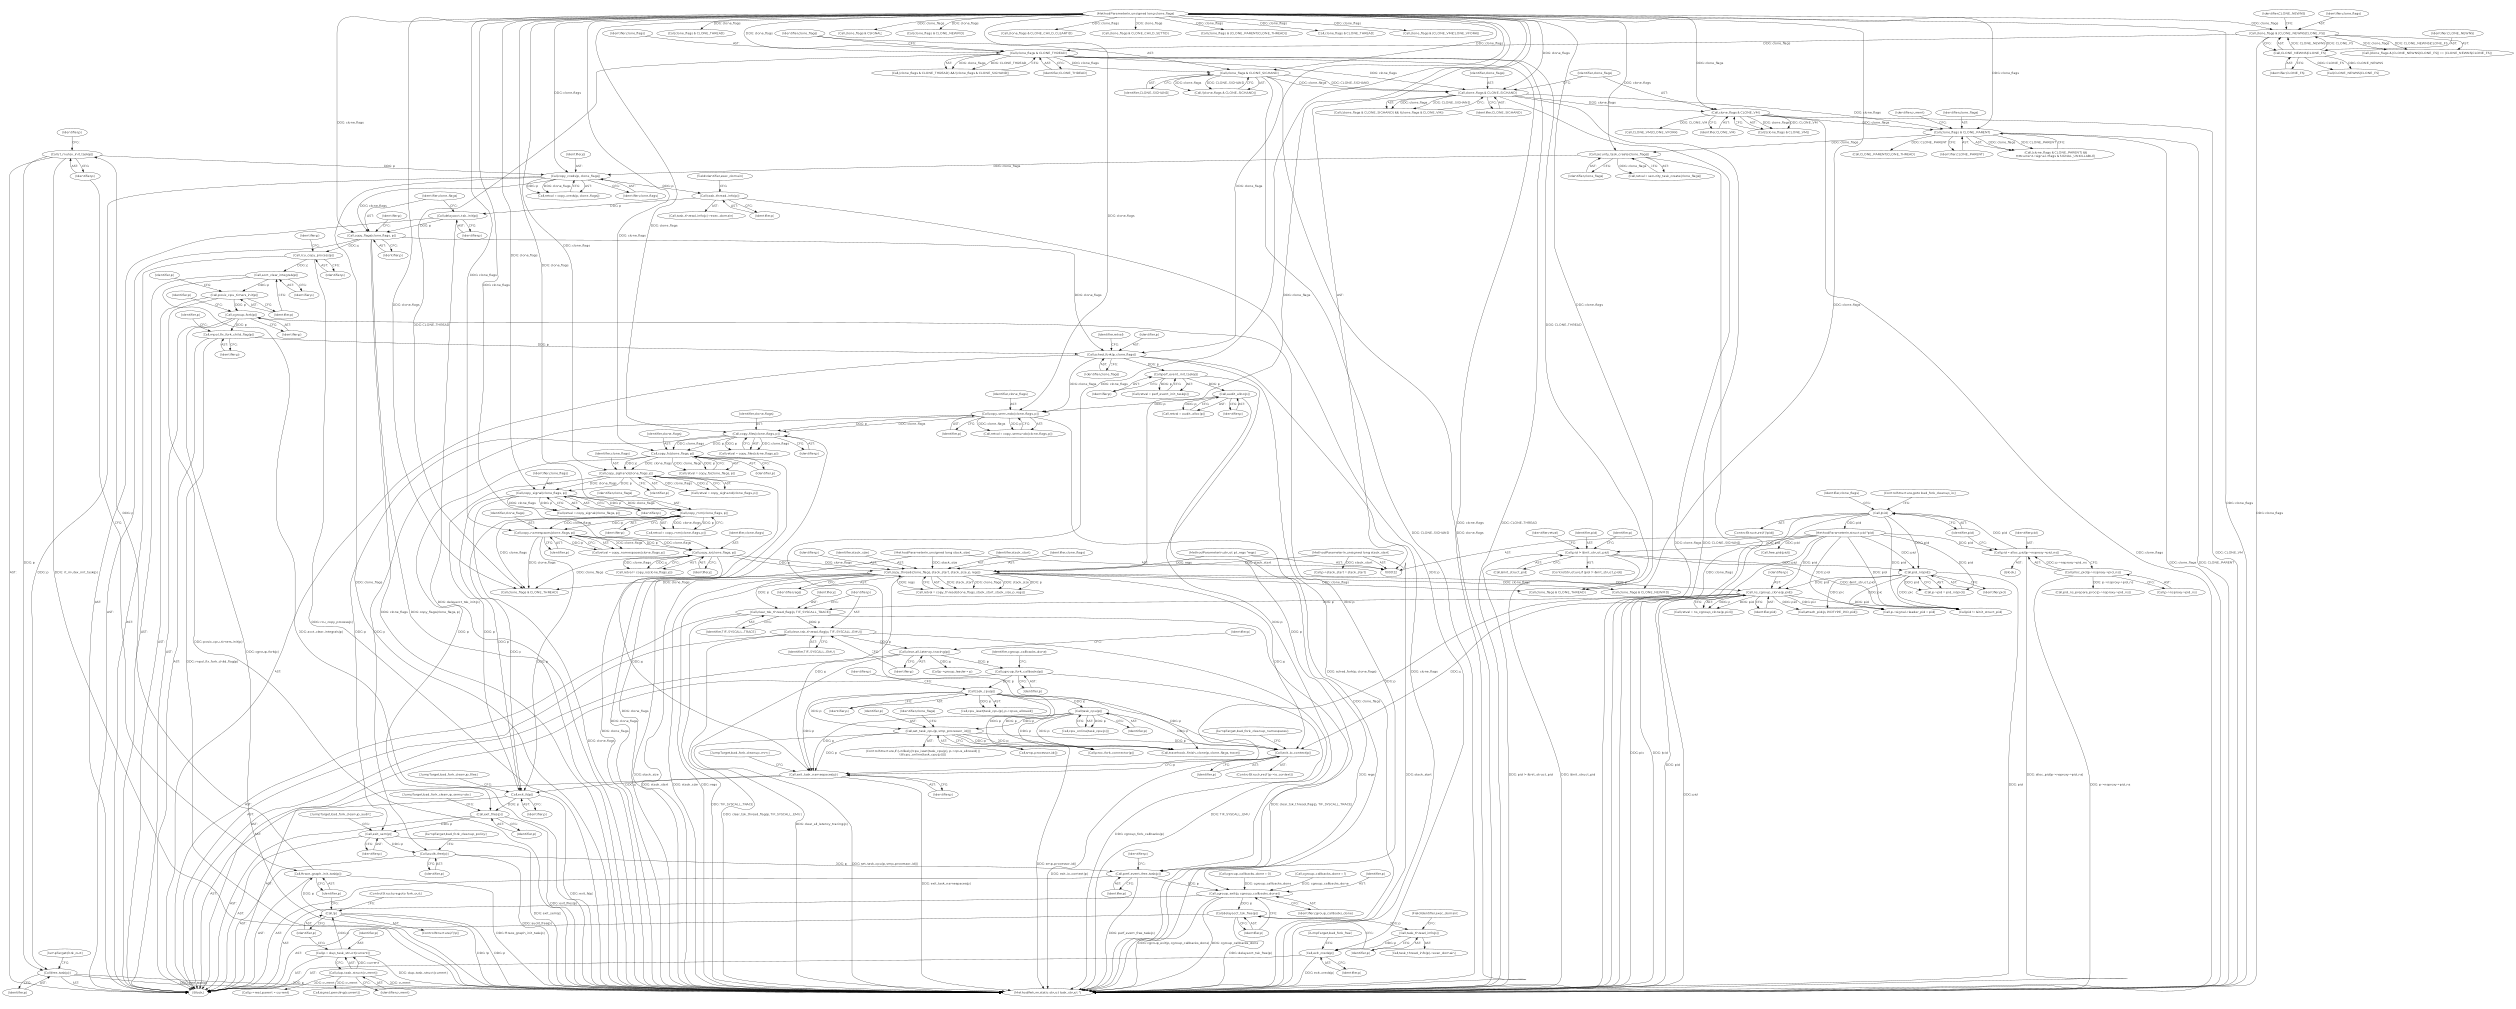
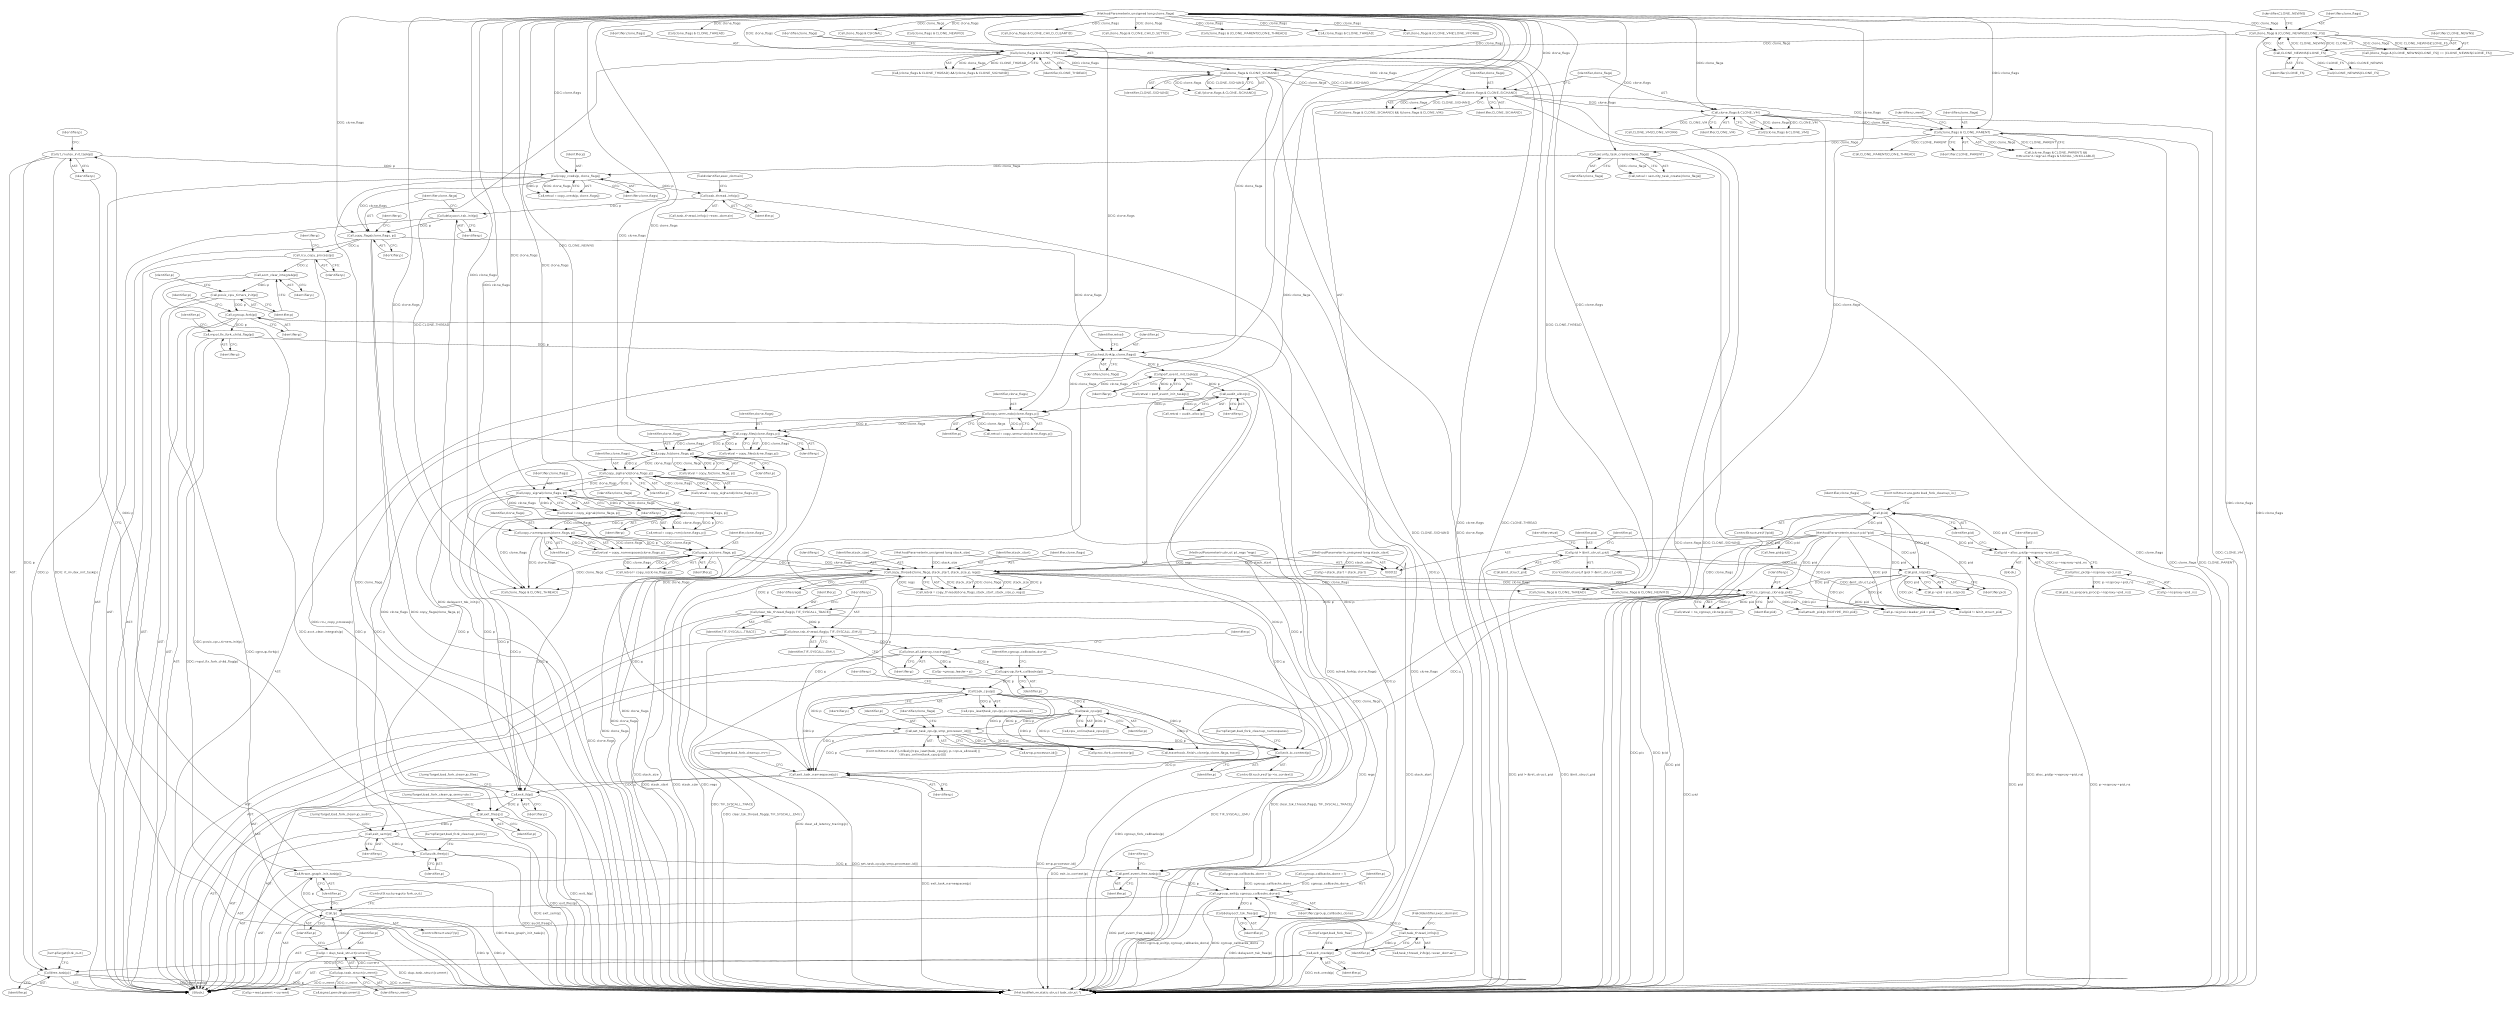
(577, 246) -> (577, 246)
(1855, 518) -> (1864, 524)
(1170, 765) -> (1170, 765)
none -> (690, 960)
